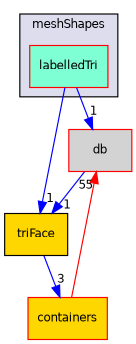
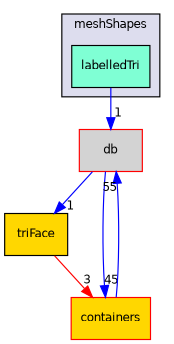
(69, 66) -> (111, 66)
(54, 145) -> none
none -> (103, 228)
(83, 240) -> (119, 240)
(50, 271) -> (70, 272)
